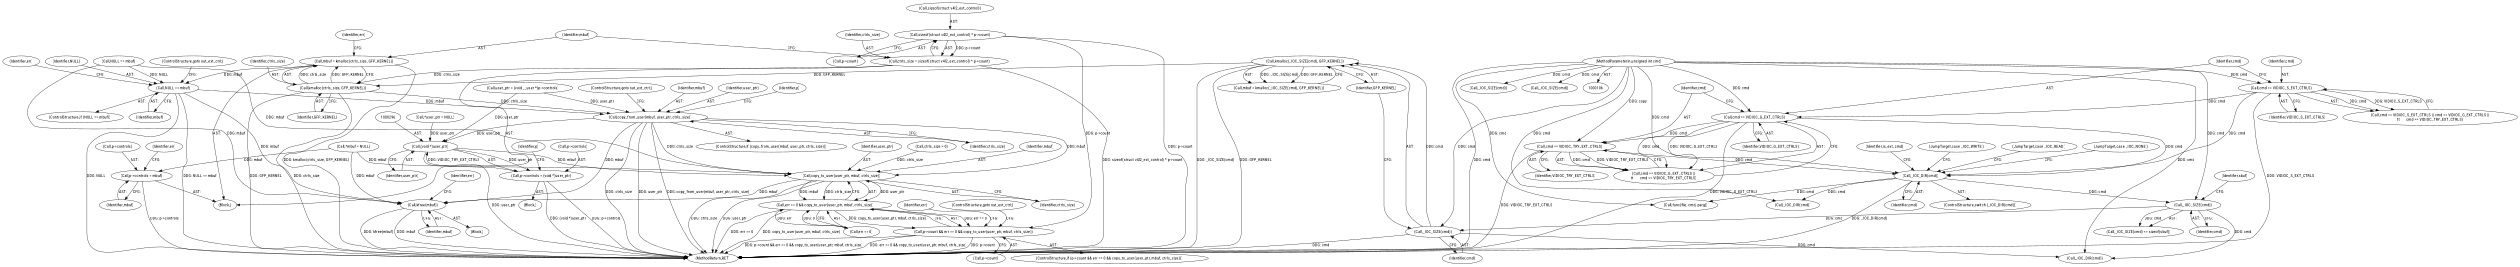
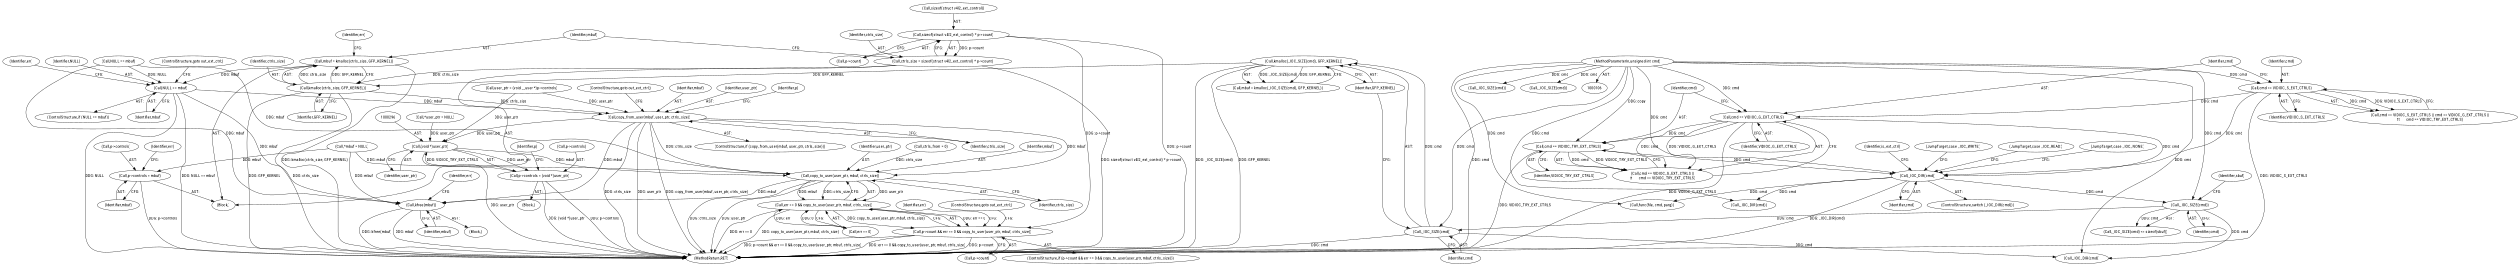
(932, 147) -> (931, 147)
(1884, 147) -> (1882, 147)
